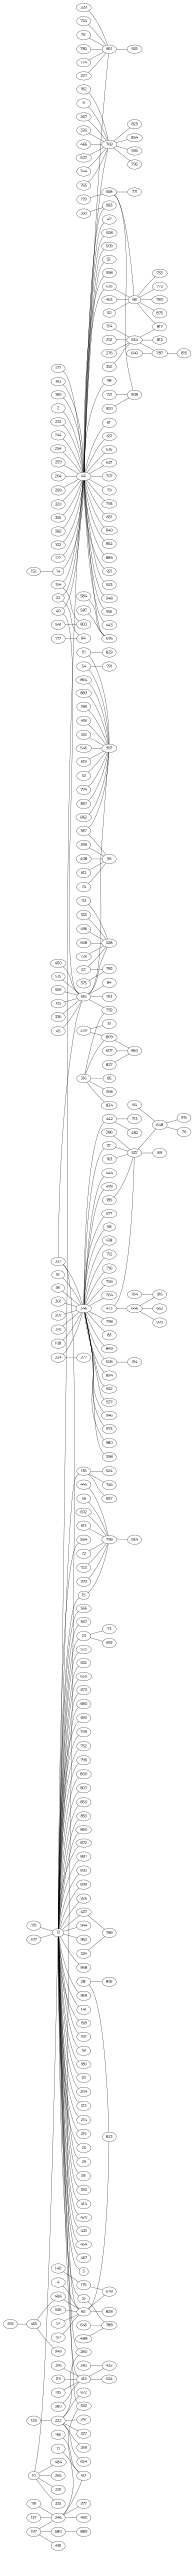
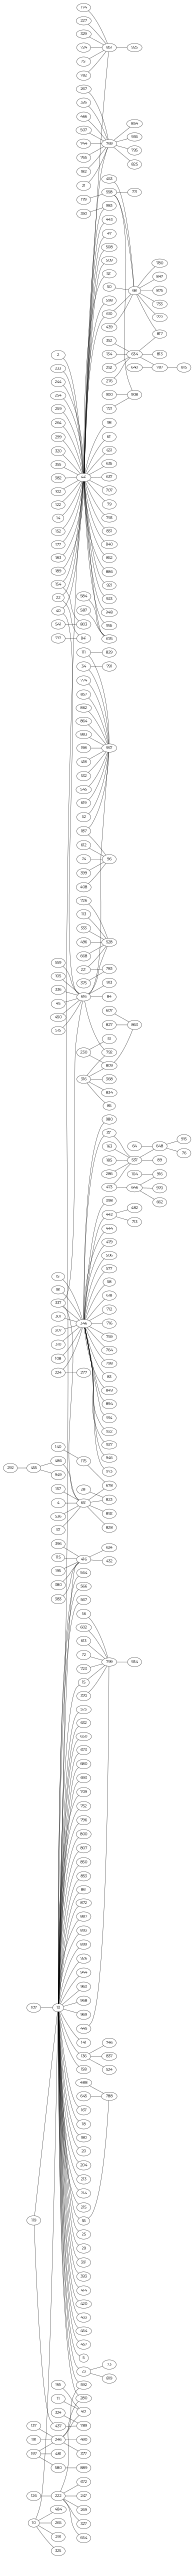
none -> (160, 277)
none -> (109, 327)
(47, 571) -> (76, 506)
(122, 1362) -> (96, 1385)
(84, 1830) -> (84, 1890)
(71, 1923) -> (39, 2325)
(96, 1982) -> (96, 1508)
(97, 2366) -> (71, 1579)
